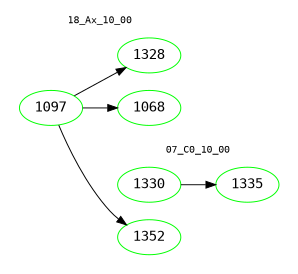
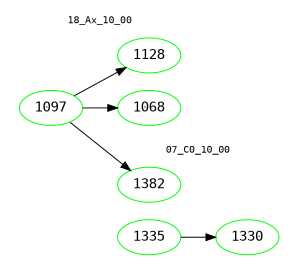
(149, 55) -> (149, 55)
(193, 185) -> (193, 237)
(149, 237) -> (149, 185)
